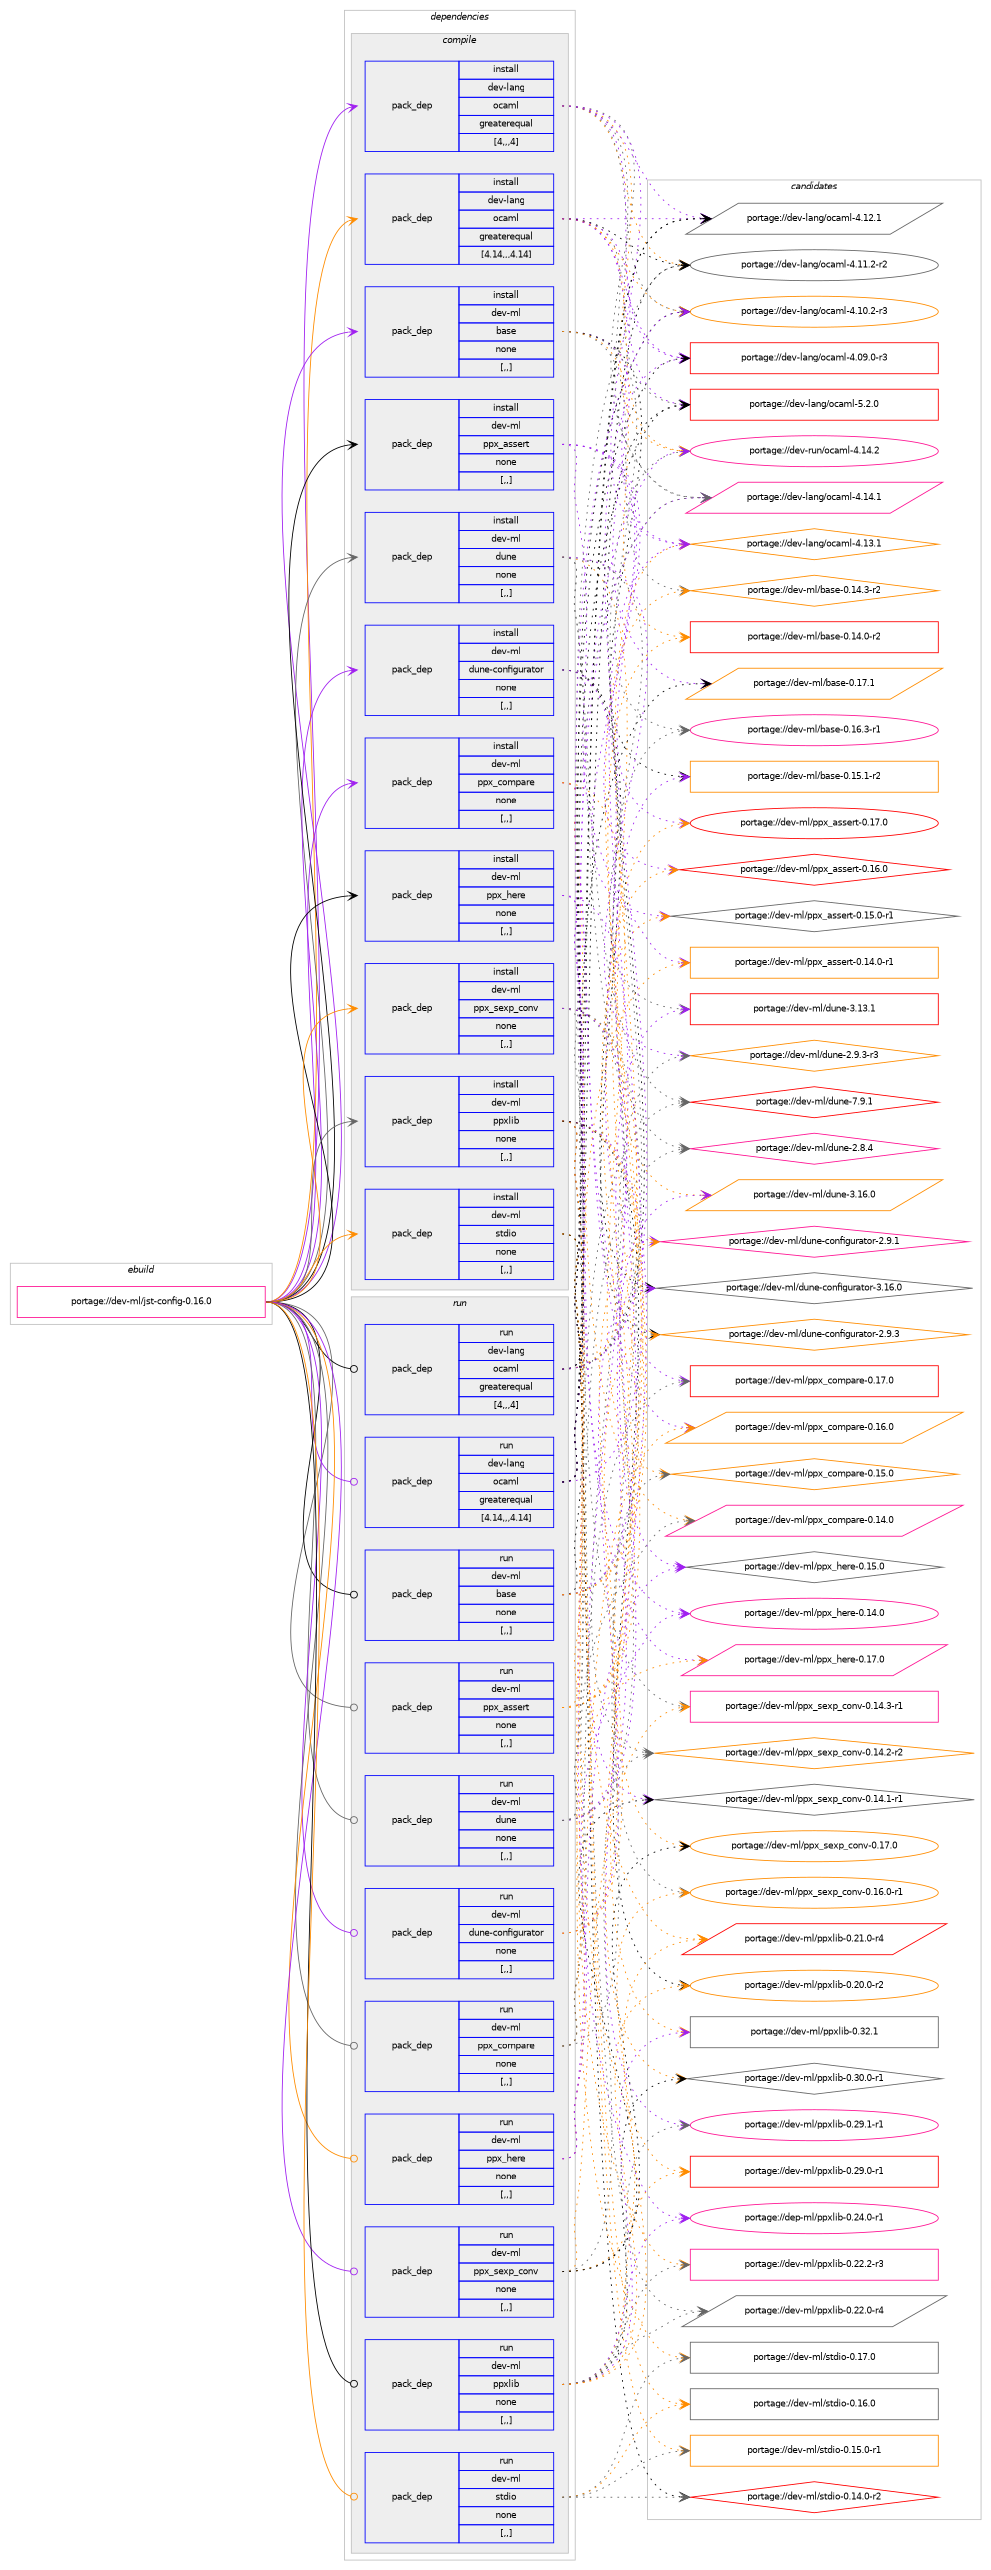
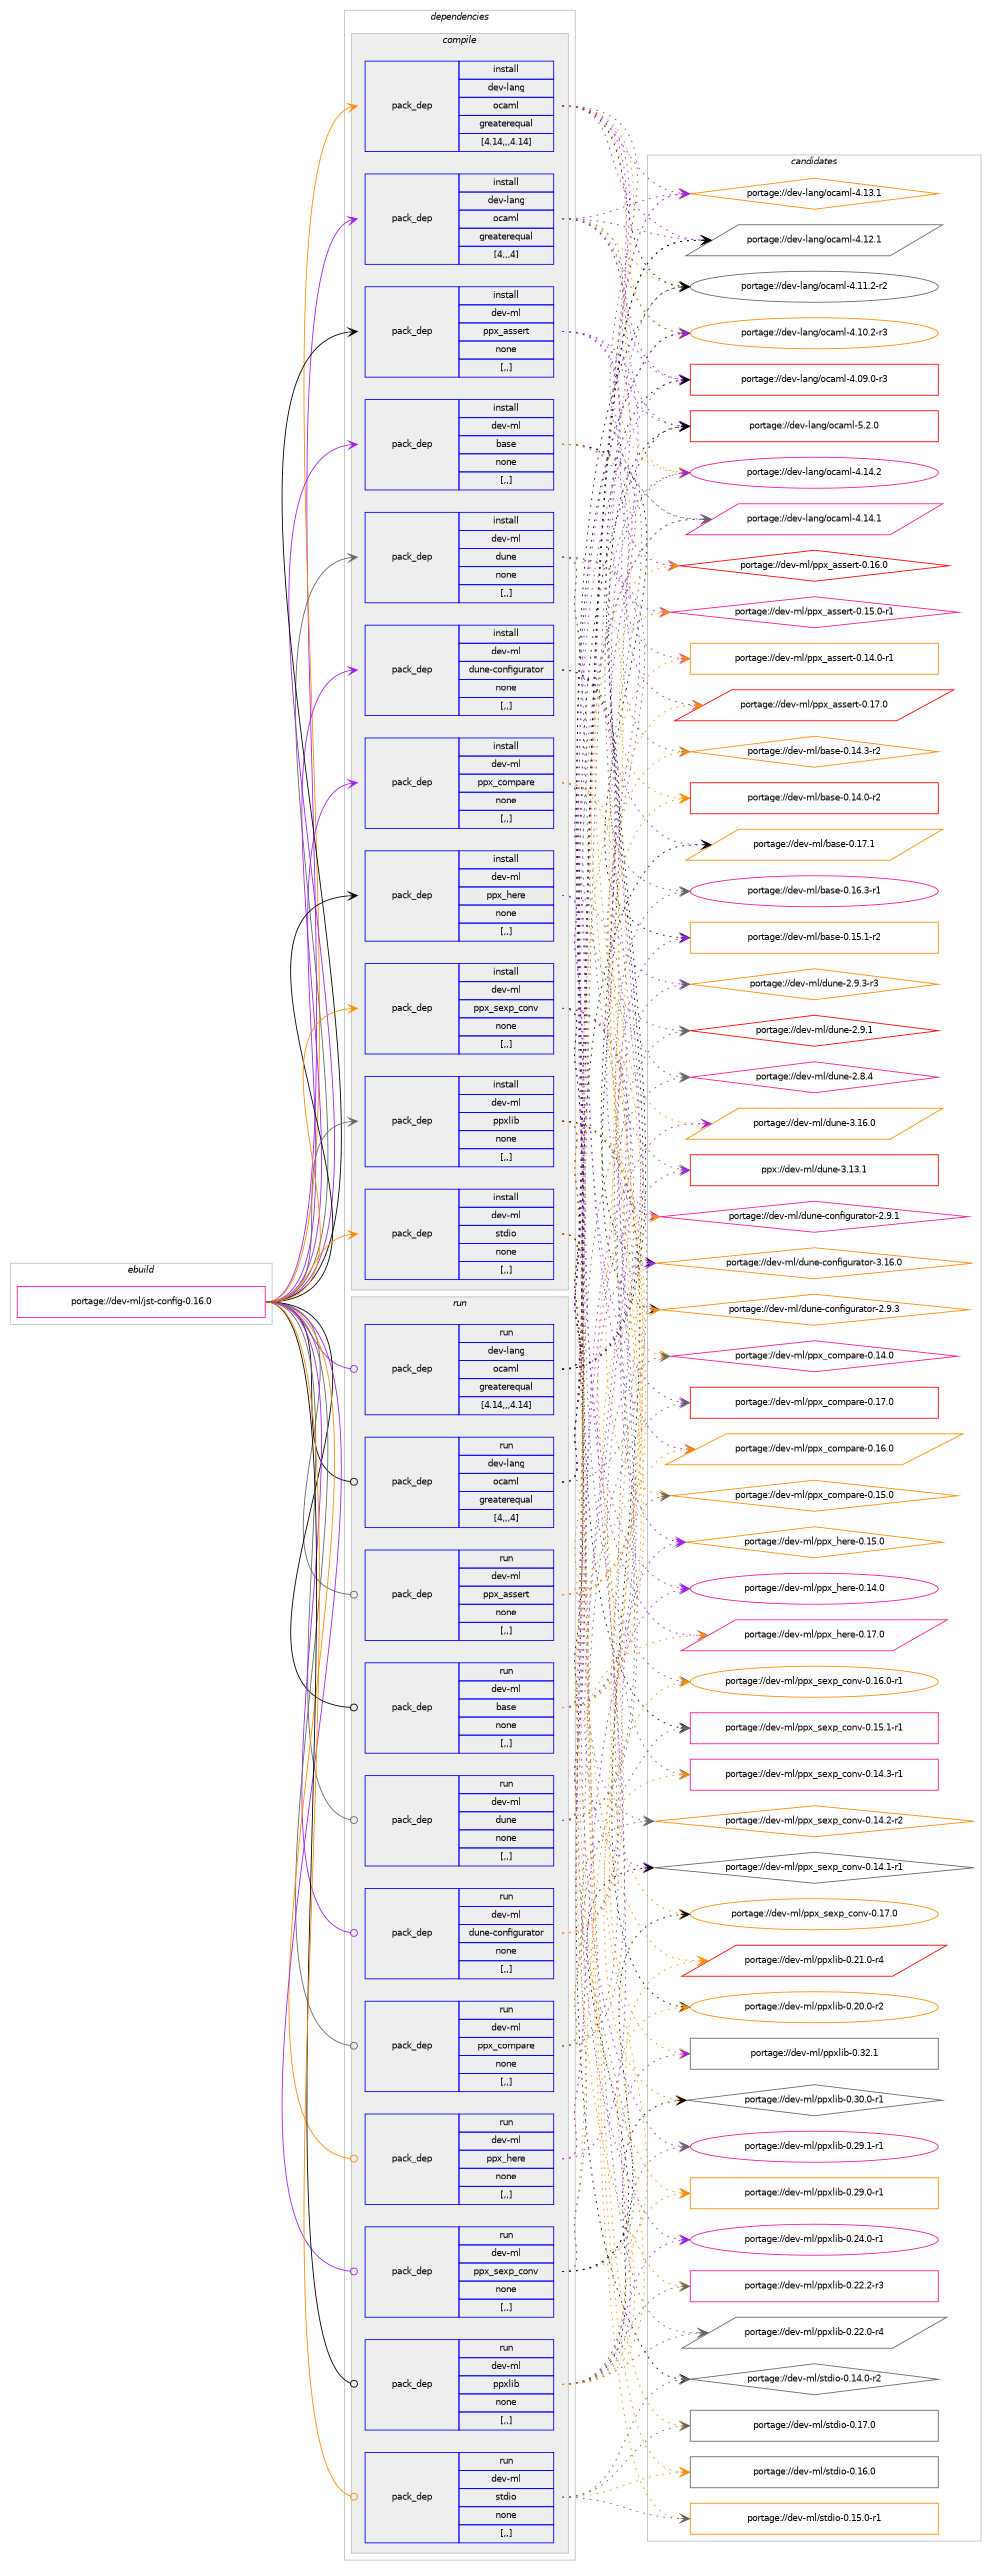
(814, 451) -> (814, 473)
(814, 823) -> (814, 705)
(814, 916) -> (814, 612)
(814, 1009) -> (814, 1170)
(814, 1102) -> (814, 1031)
(814, 1288) -> (814, 1263)
(814, 1521) -> (814, 1356)
(814, 1567) -> (814, 1542)
none -> (814, 1728)
(814, 2172) -> (814, 2193)
(814, 2218) -> (814, 2240)
(814, 2497) -> (814, 2379)
